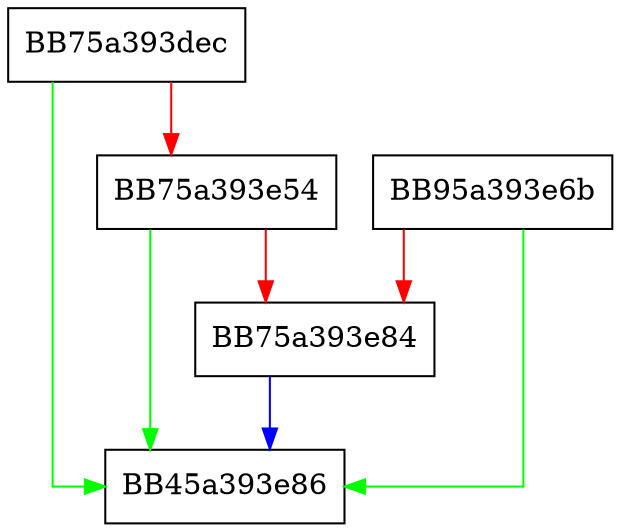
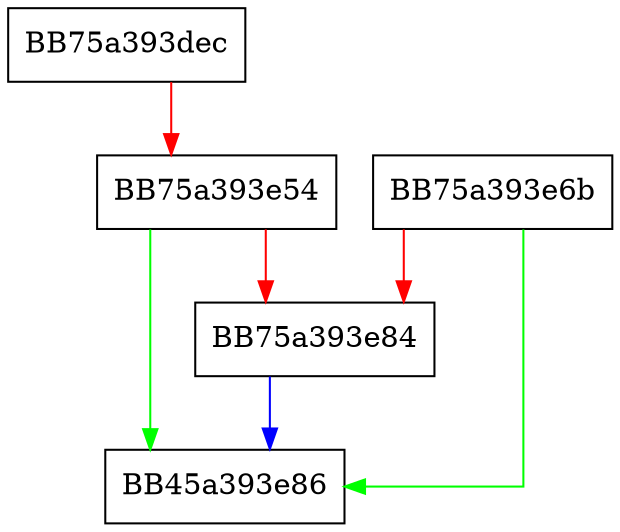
(493, 192) -> (493, 192)
(53, 300) -> none
